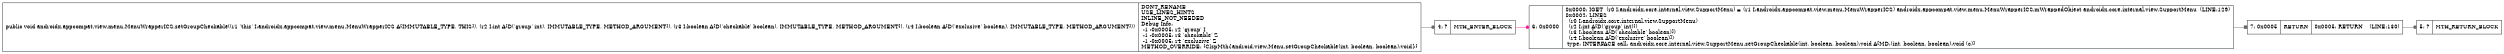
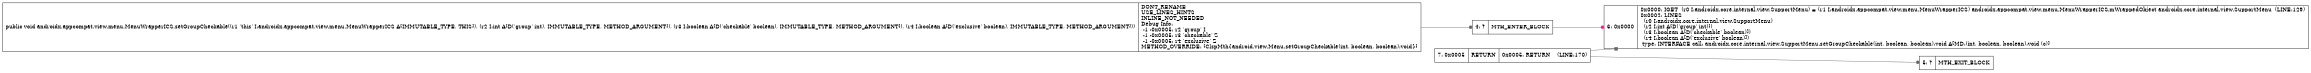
(2238, 27) -> (1602, 50)
(2357, 27) -> (1545, 55)
(2467, 27) -> (1964, 63)
